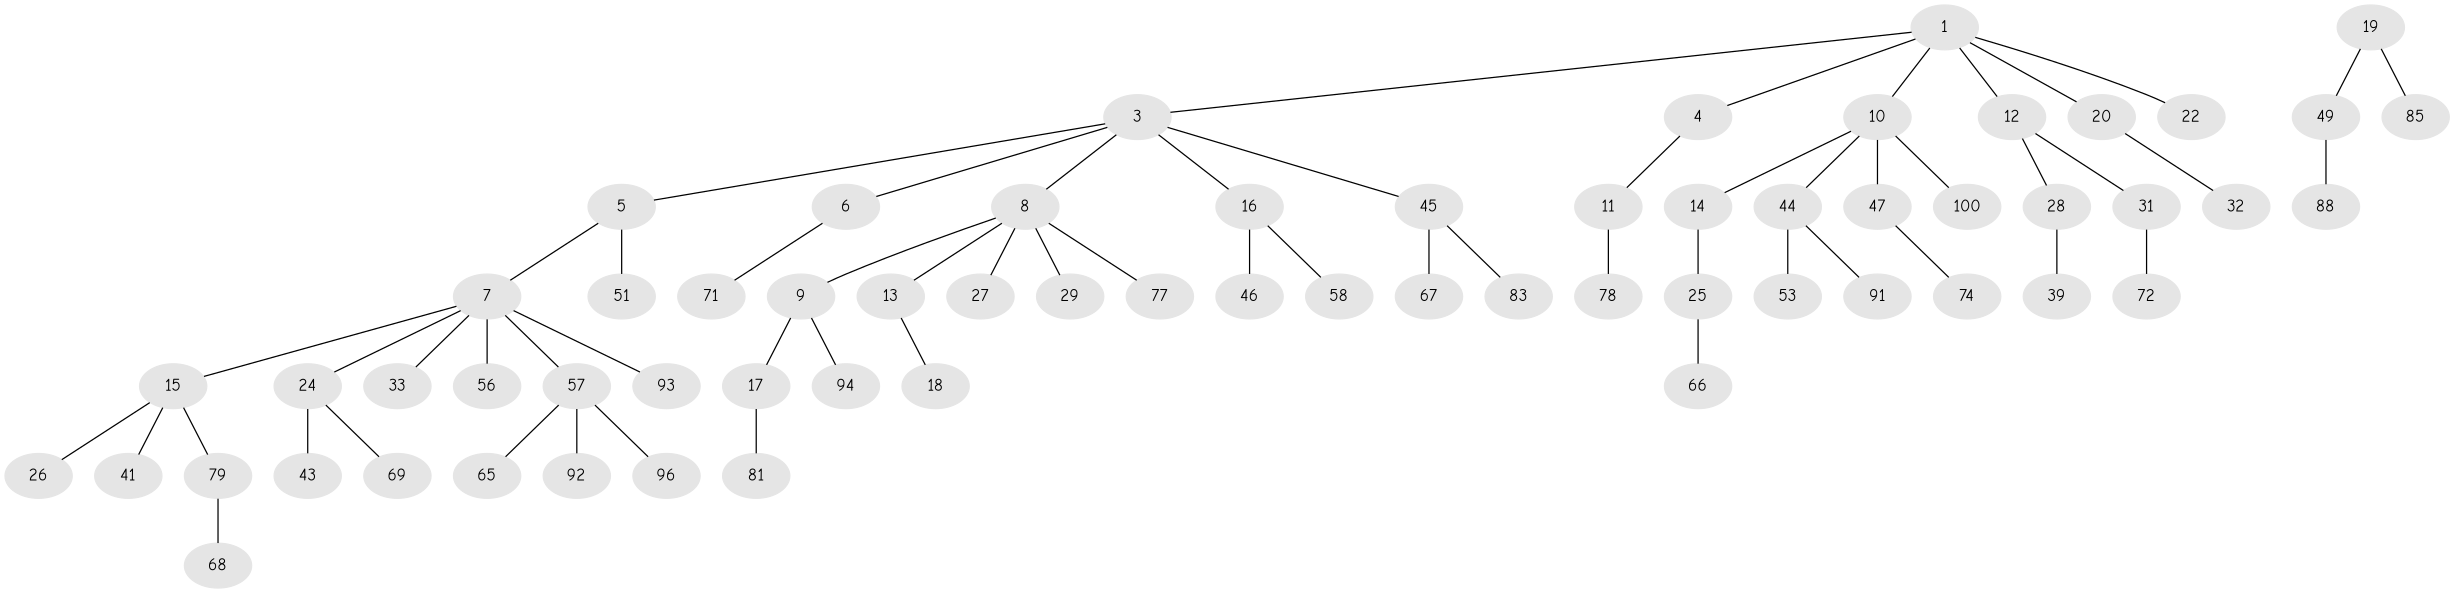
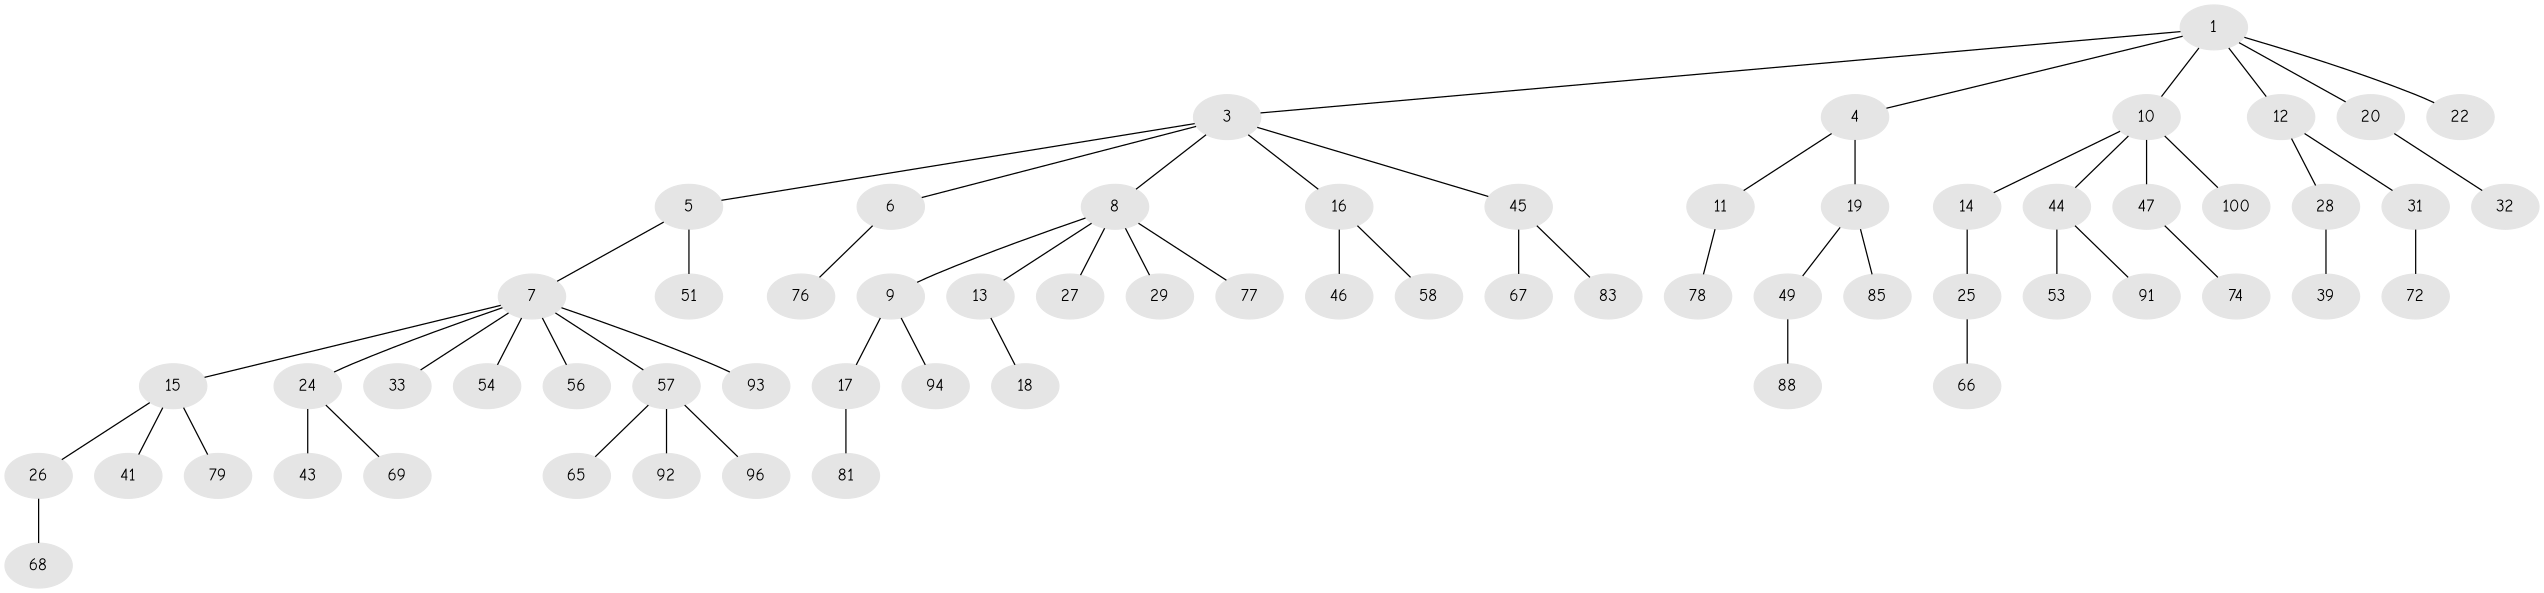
none -> (1855, 162)
(711, 297) -> (801, 297)
none -> (487, 386)
(218, 521) -> (39, 521)
